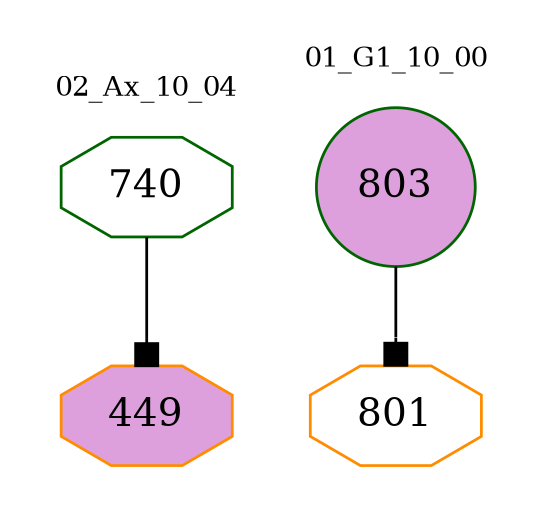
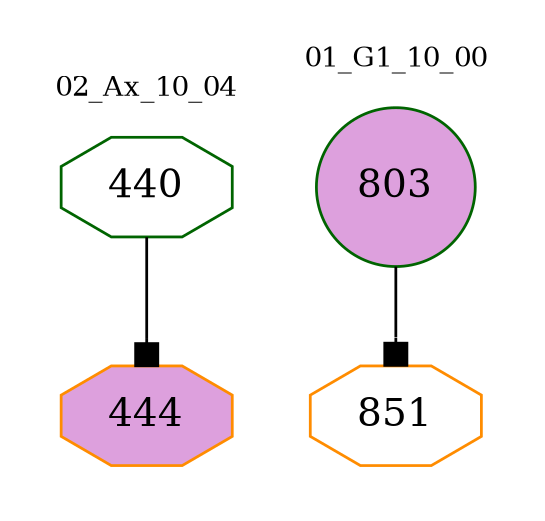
(147, 187) -> (147, 187)
(147, 416) -> (147, 416)
(396, 416) -> (396, 416)
